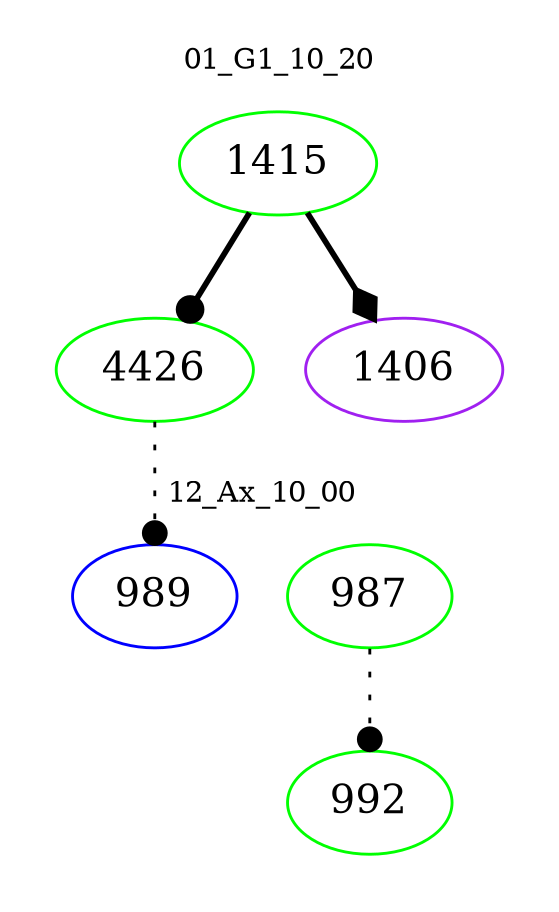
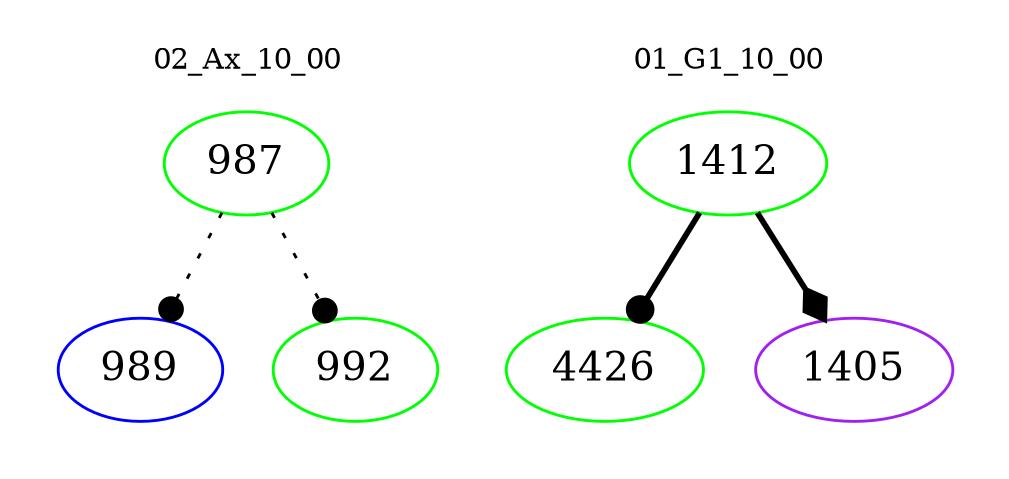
(280, 62) -> (730, 62)
(278, 163) -> (728, 163)
(404, 370) -> (854, 370)
(155, 486) -> (199, 256)
(262, 494) -> (248, 62)
